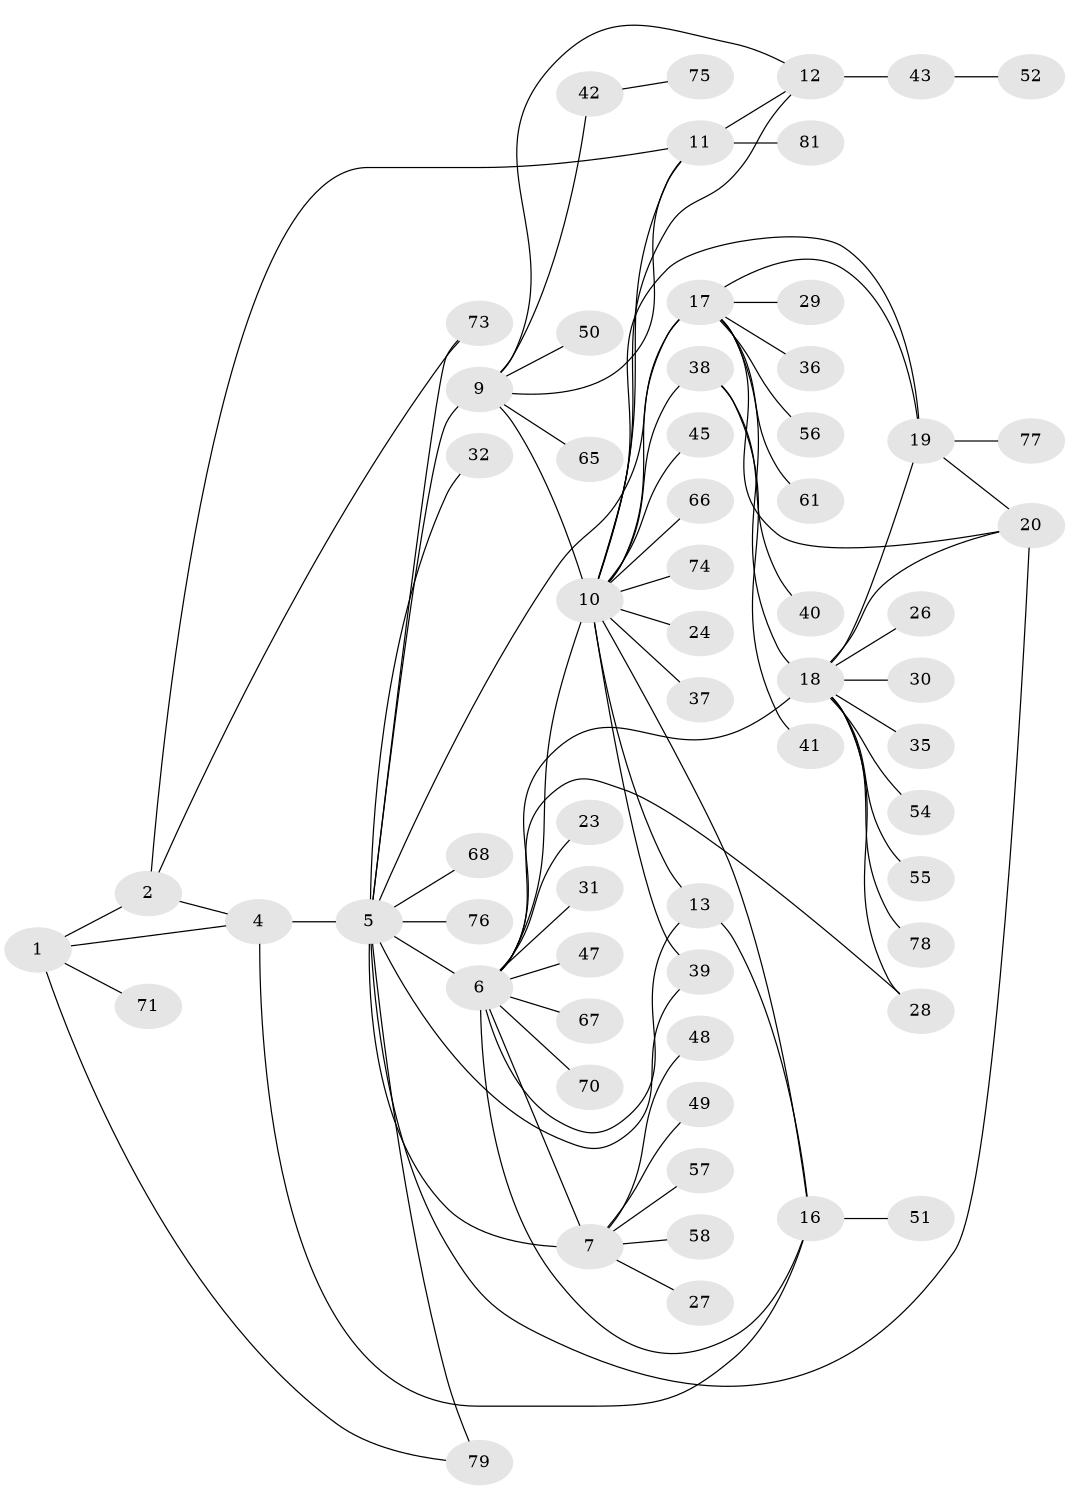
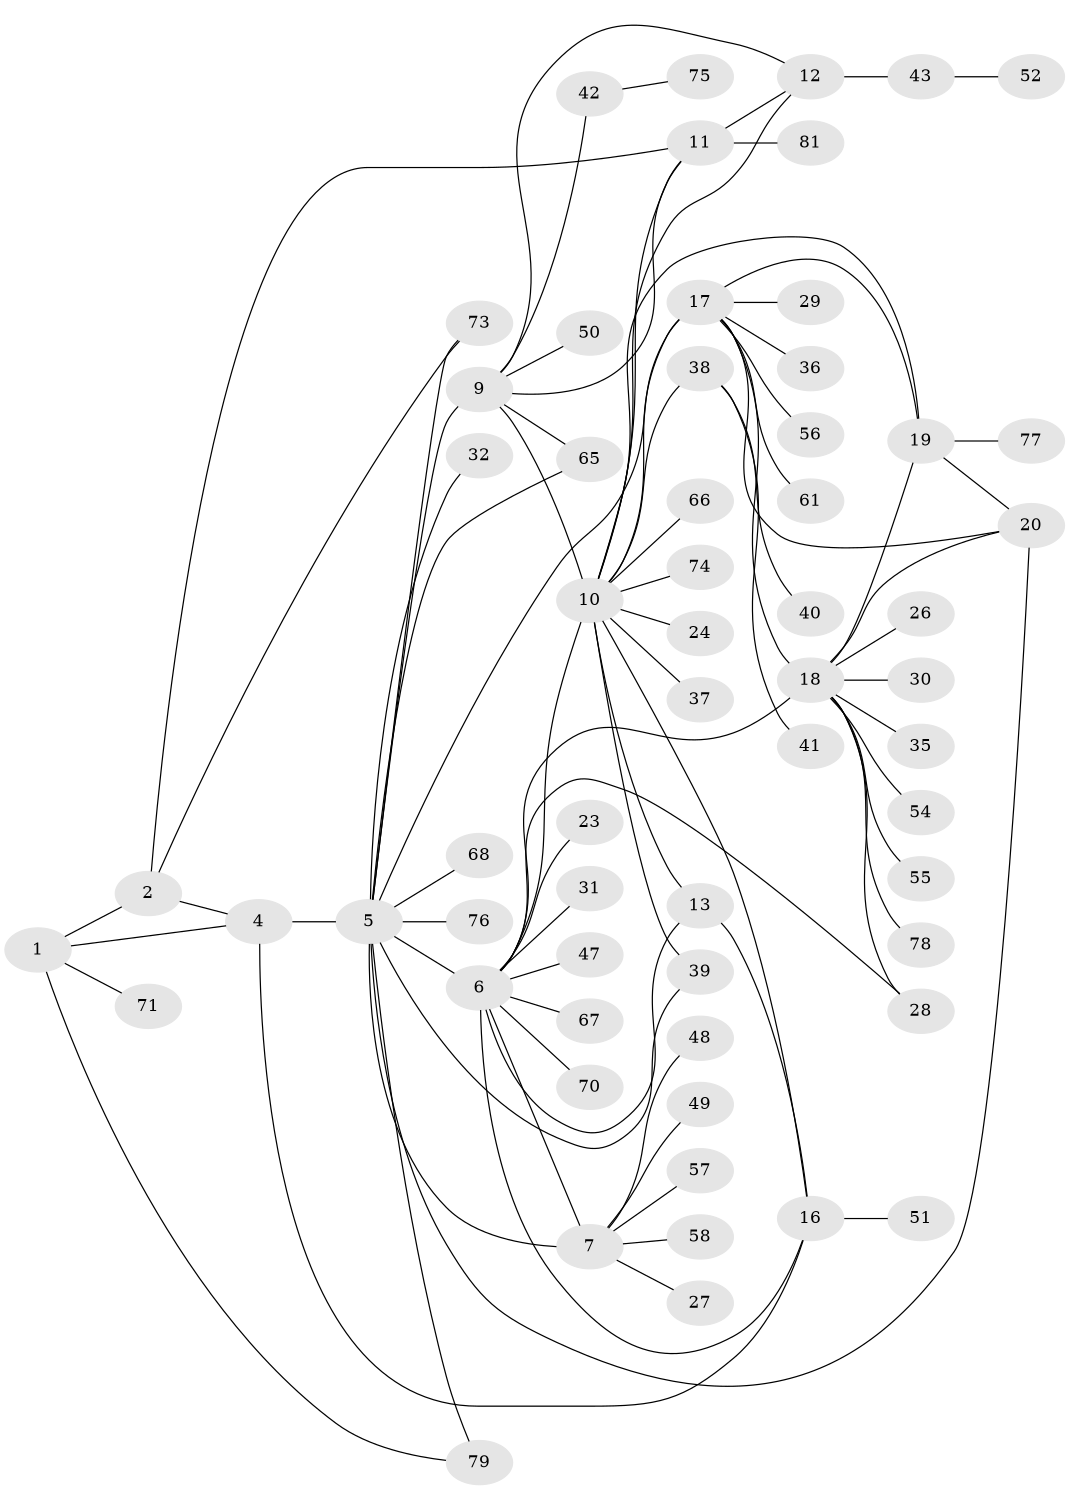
(700, 435) -> none
none -> (418, 614)
